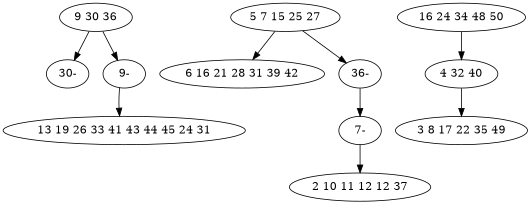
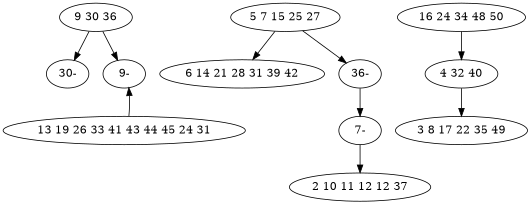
(242, 74) -> (242, 74)
(119, 98) -> (129, 106)
